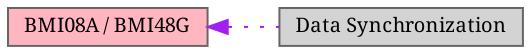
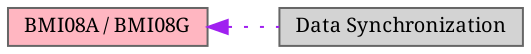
(108, 27) -> (108, 27)
